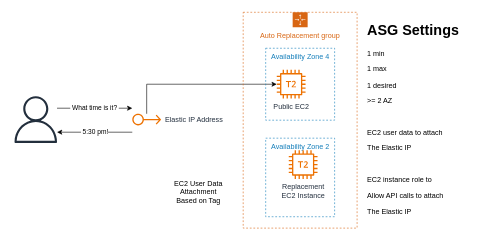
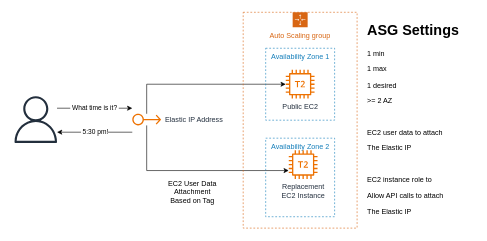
(300, 36) -> (300, 36)
(301, 57) -> (301, 57)
(291, 84) -> (300, 84)
none -> (214, 171)
(198, 192) -> (192, 192)
